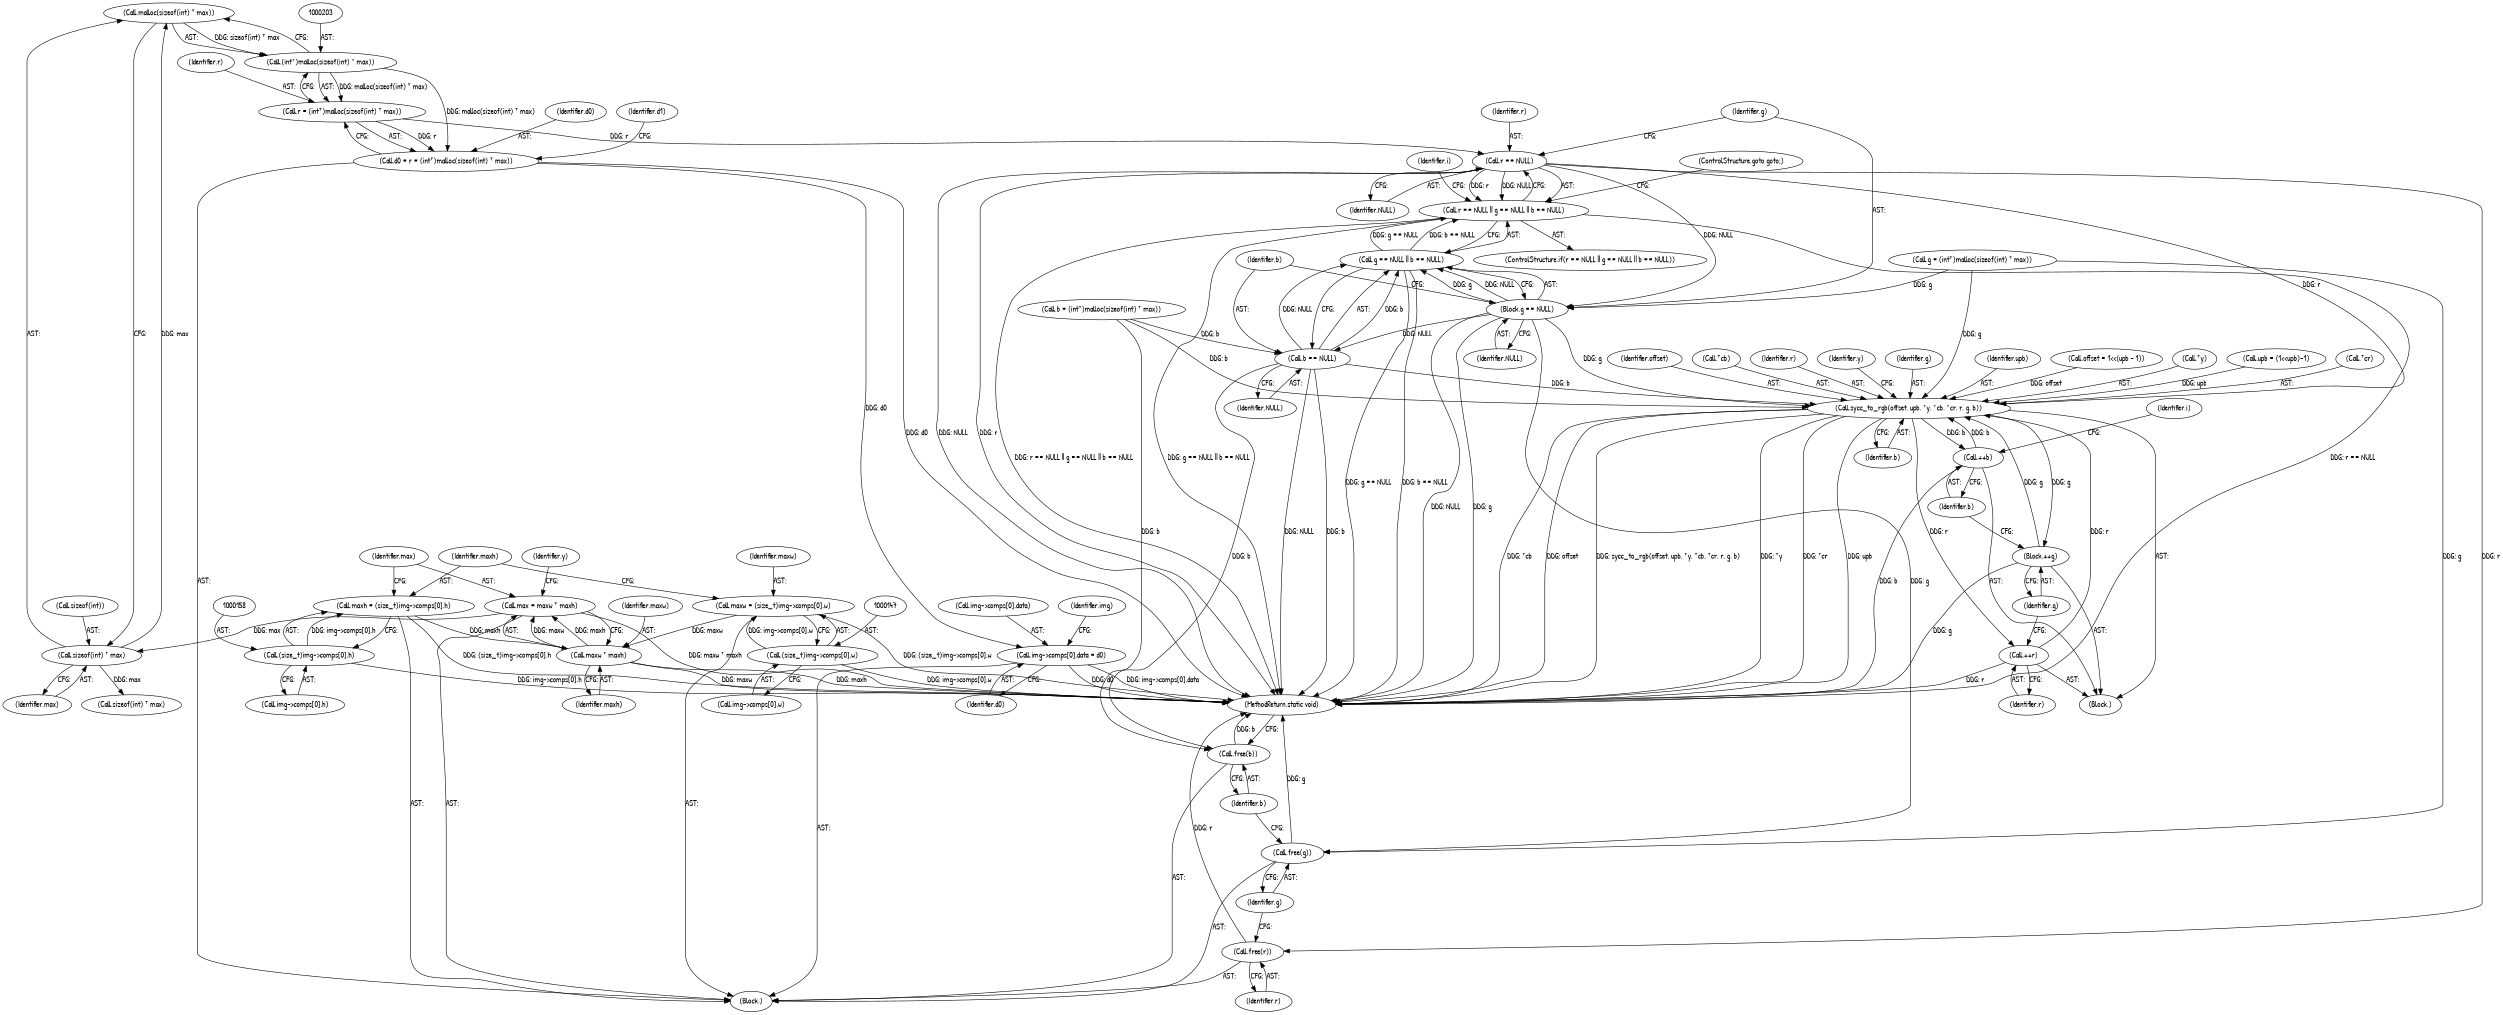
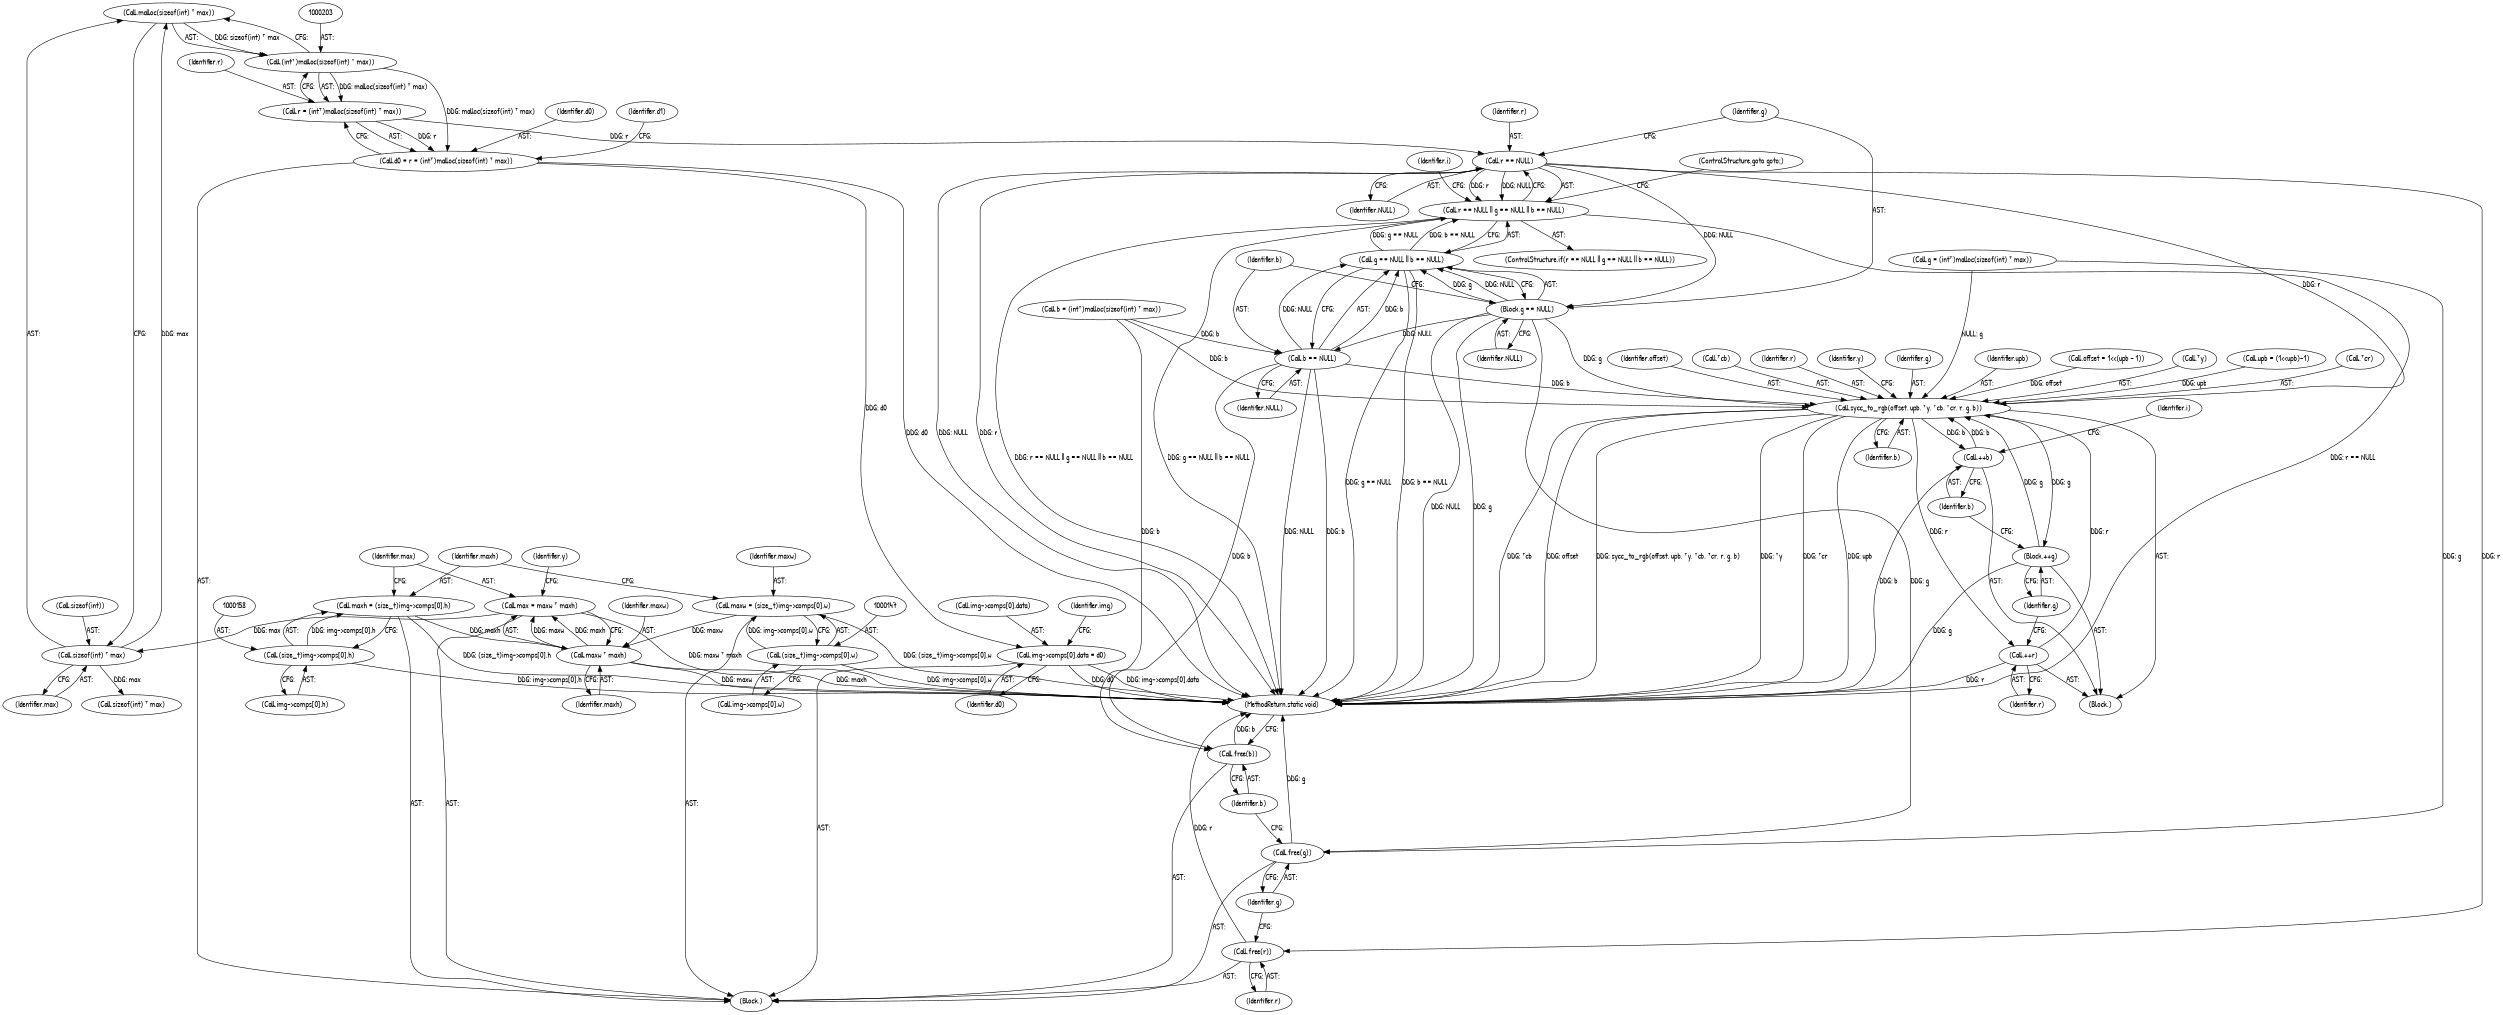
(1763, 300) -> none
(1972, 334) -> (1972, 334)
